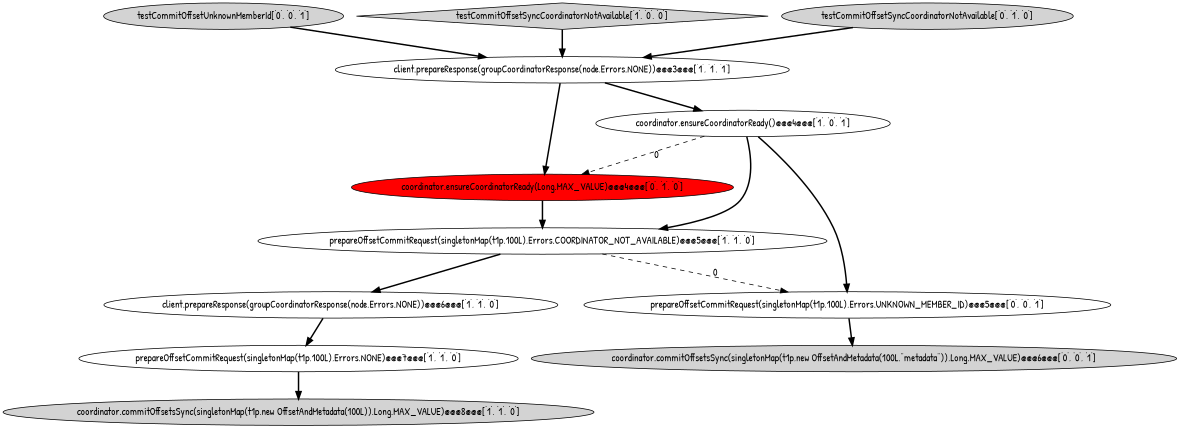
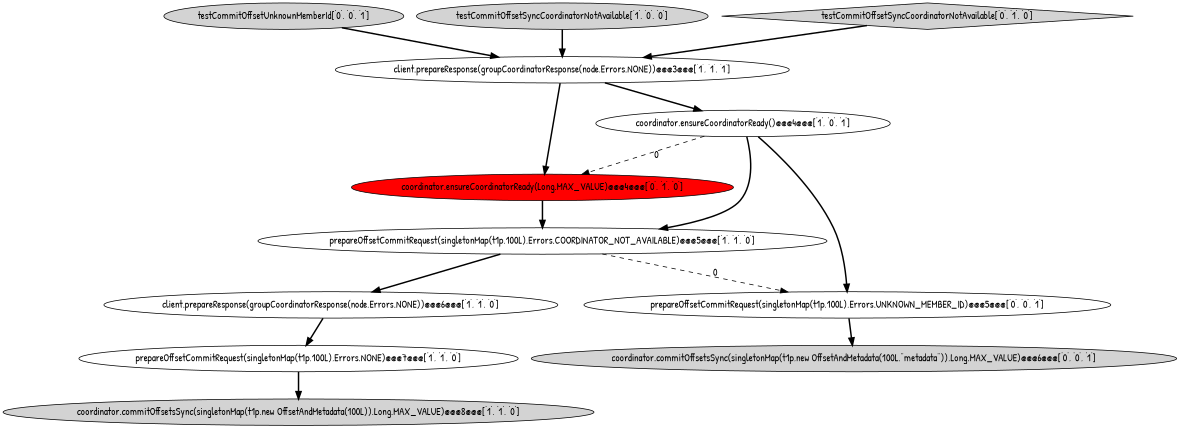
(562, 16) -> (562, 16)
(927, 16) -> (927, 16)
